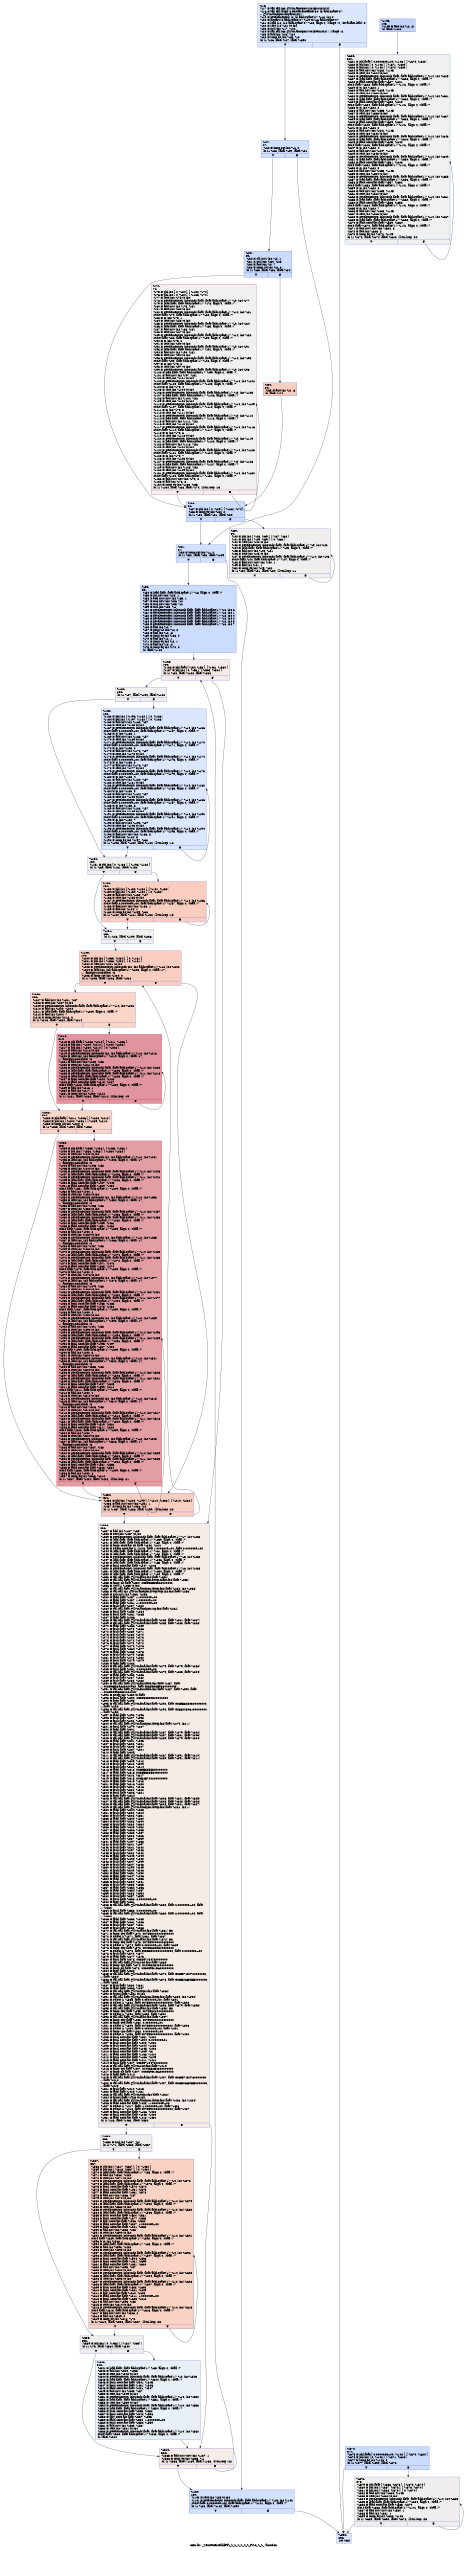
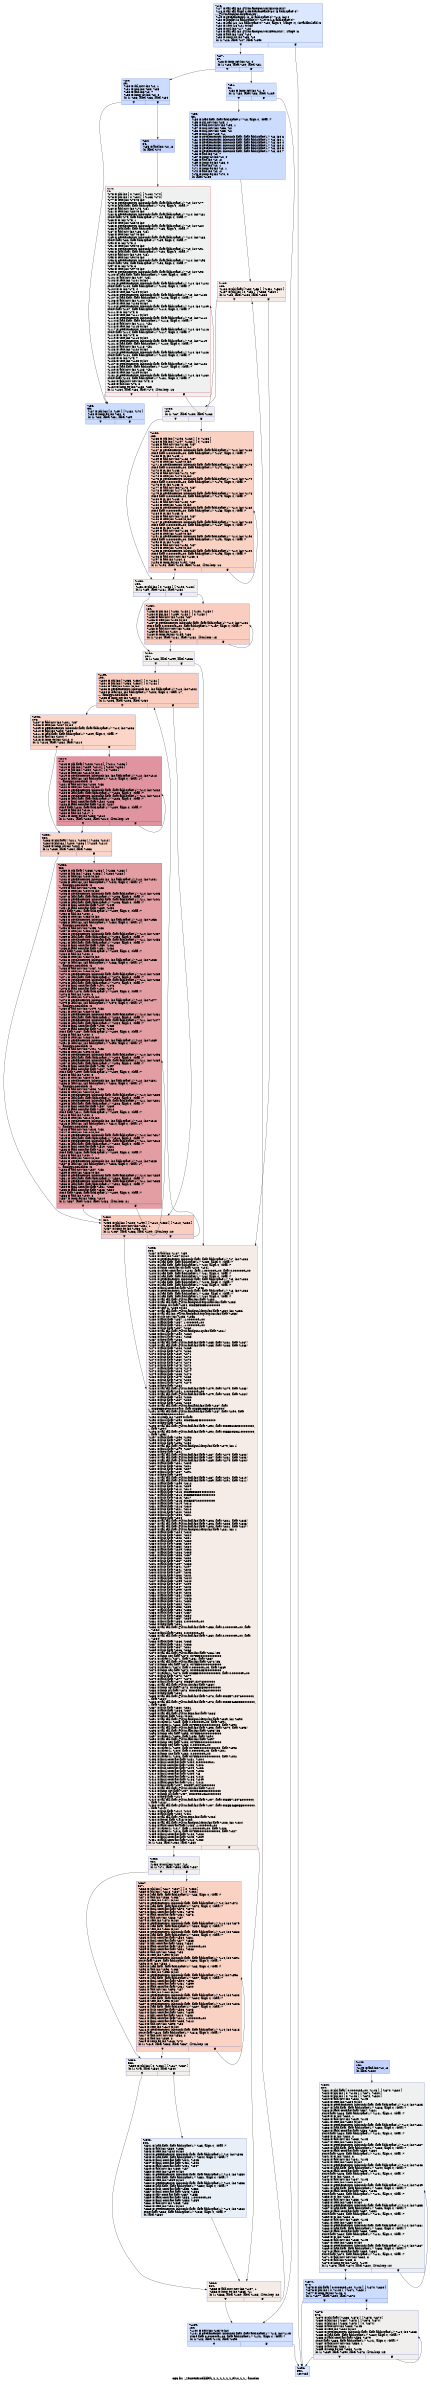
(280, 389) -> (158, 146)
(279, 456) -> (158, 168)
(201, 532) -> none
(280, 553) -> none
(154, 779) -> (201, 502)
none -> (204, 952)
none -> (346, 2275)
